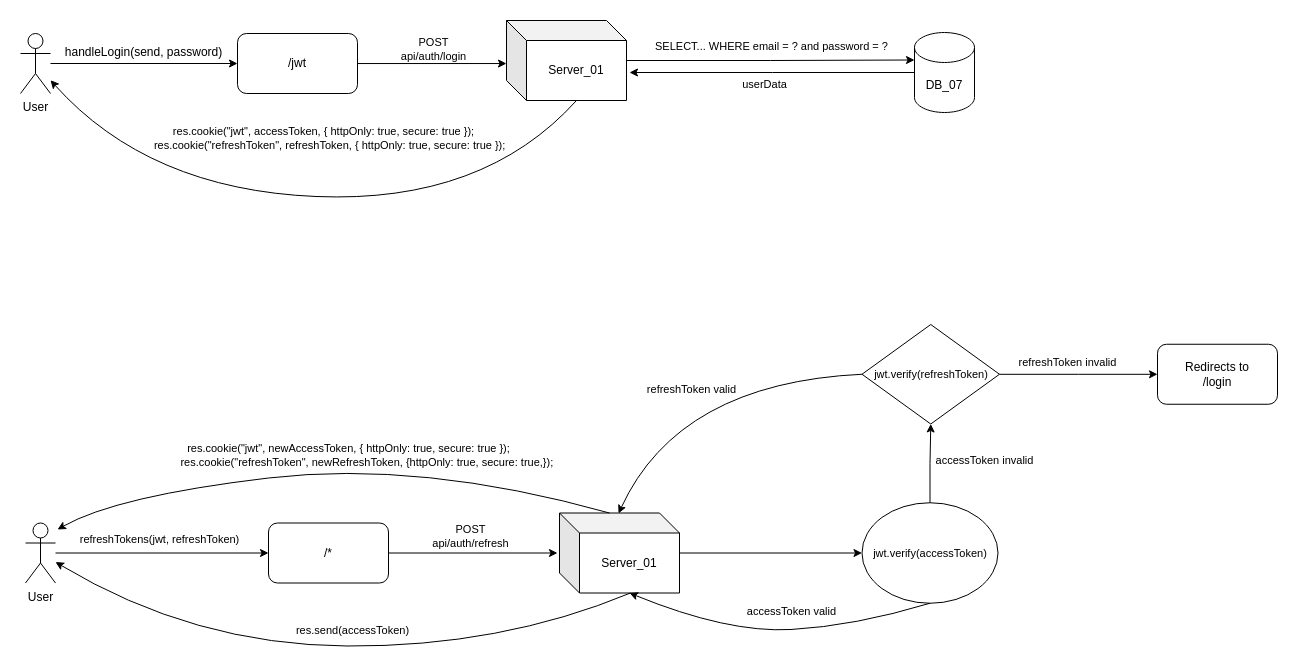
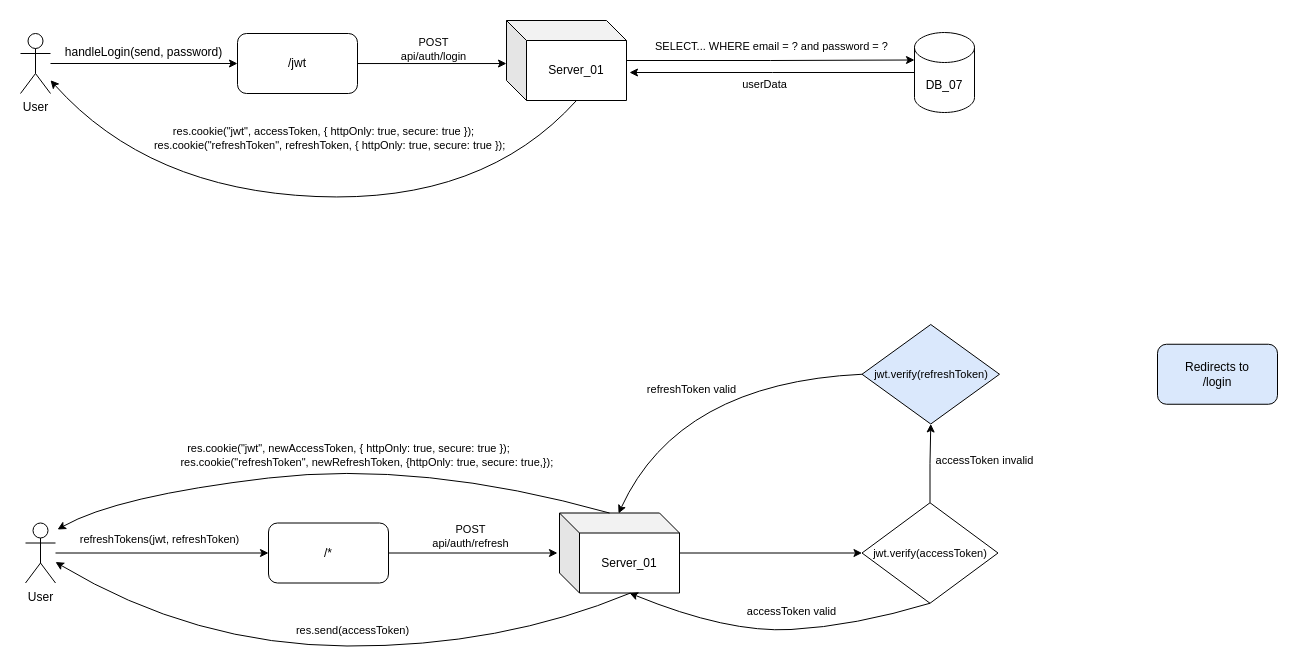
(931, 374) -> (931, 374)
(1074, 374) -> none
(1218, 374) -> (1218, 374)
(930, 553) -> (930, 553)
